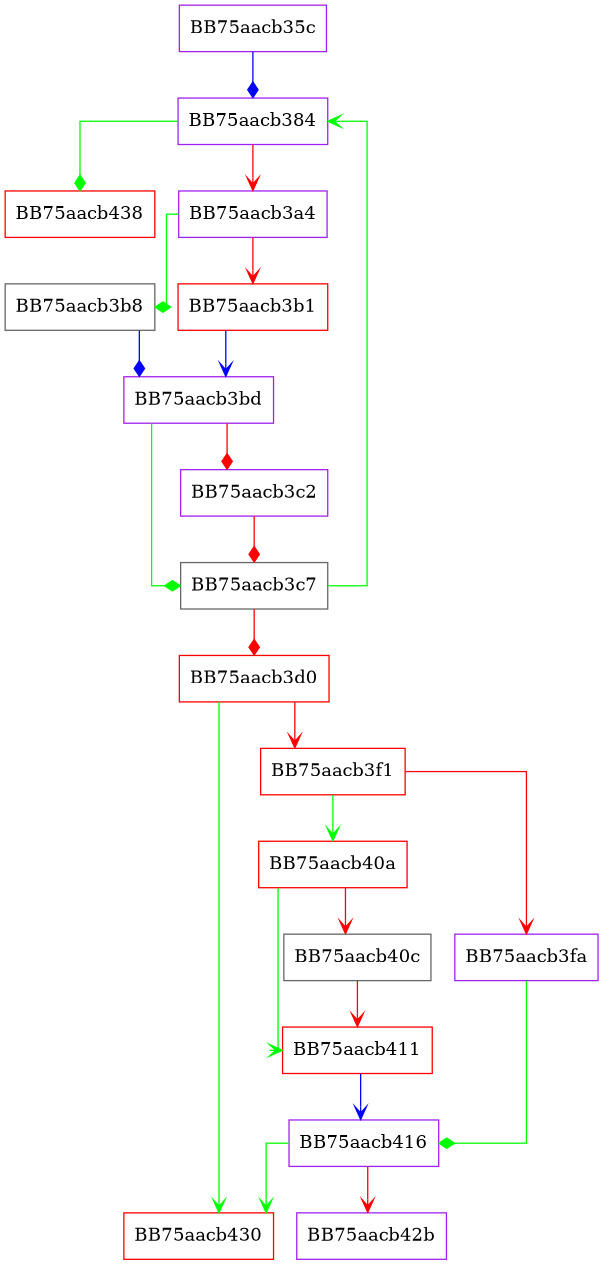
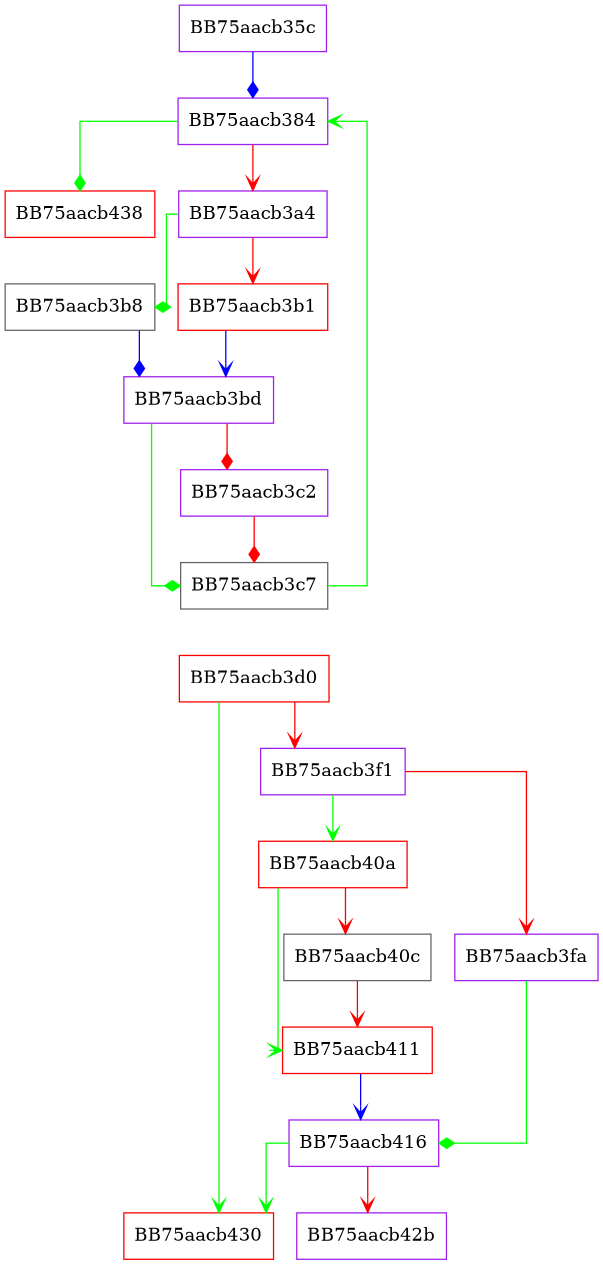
(254, 624) -> none
(333, 772) -> (333, 772)
